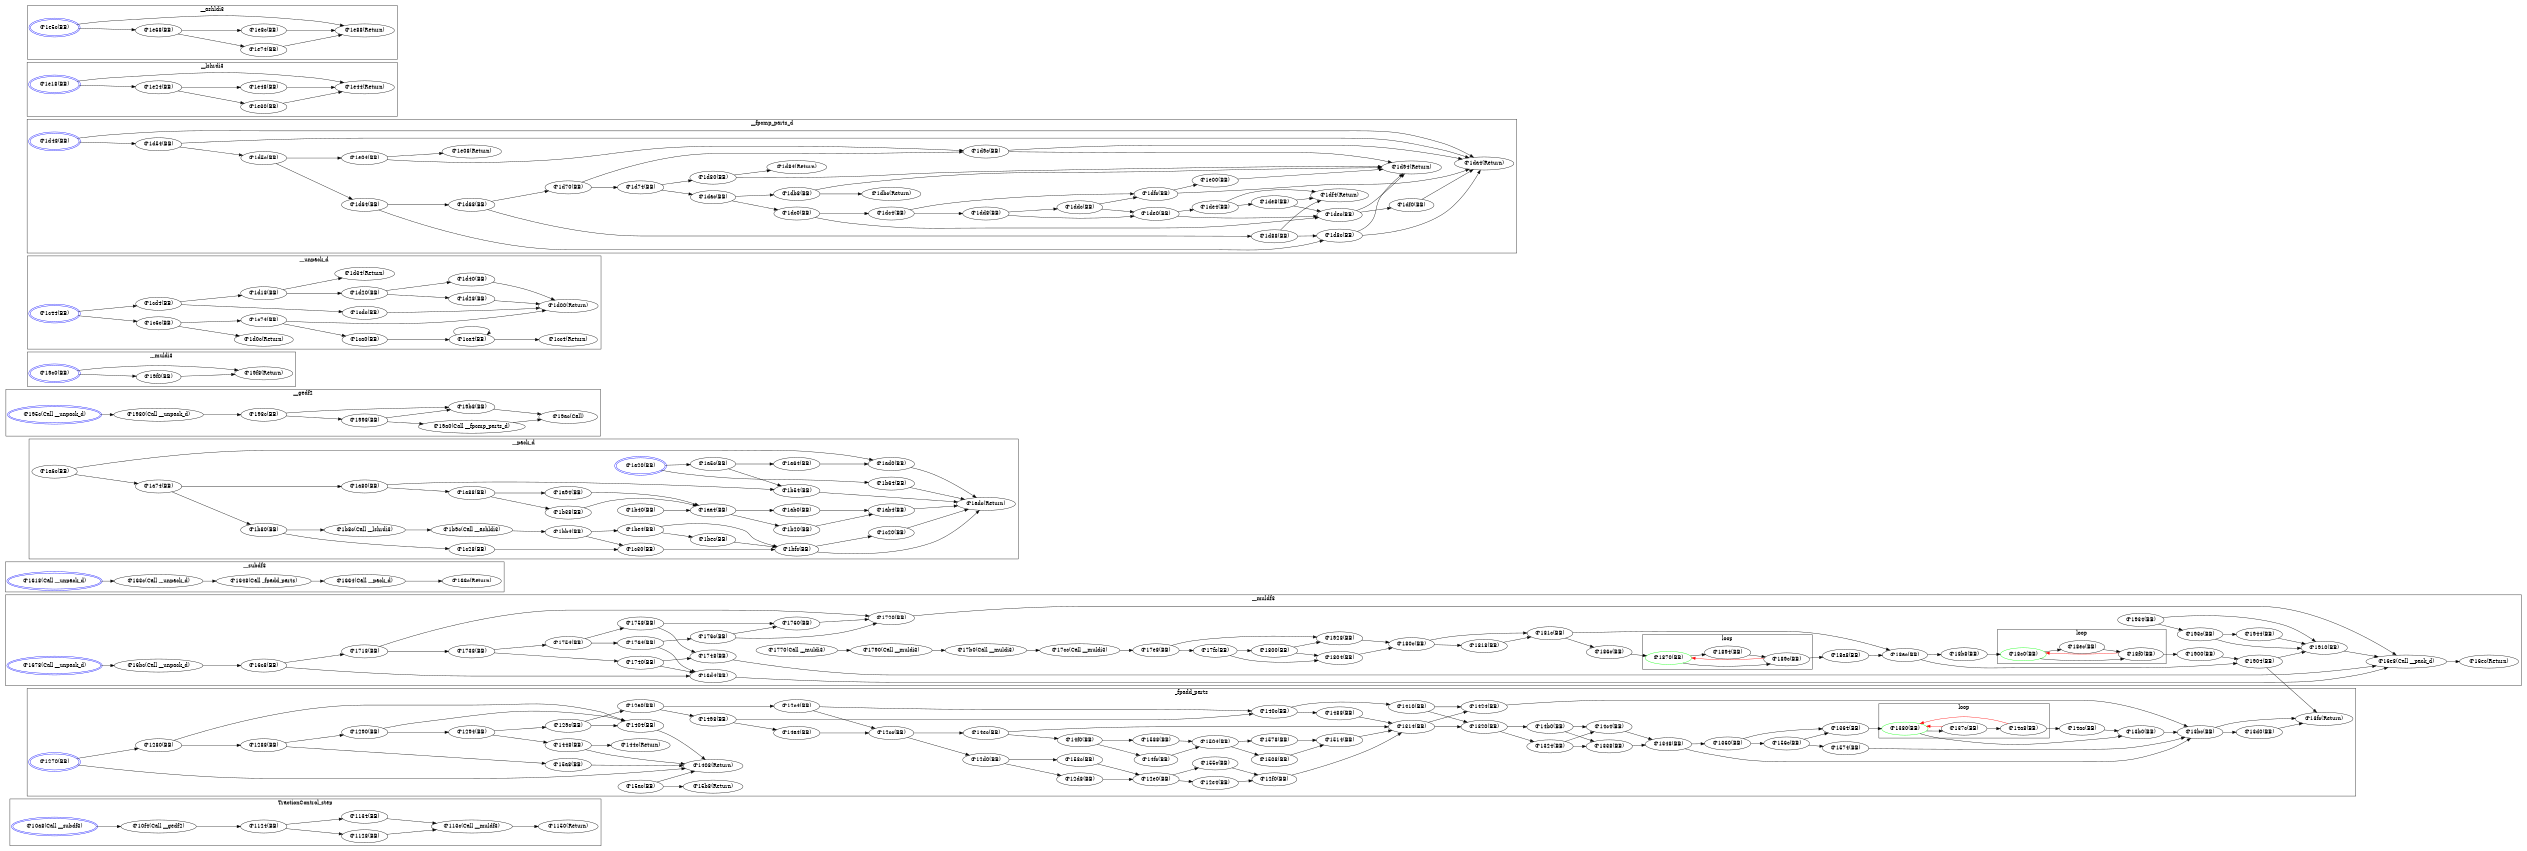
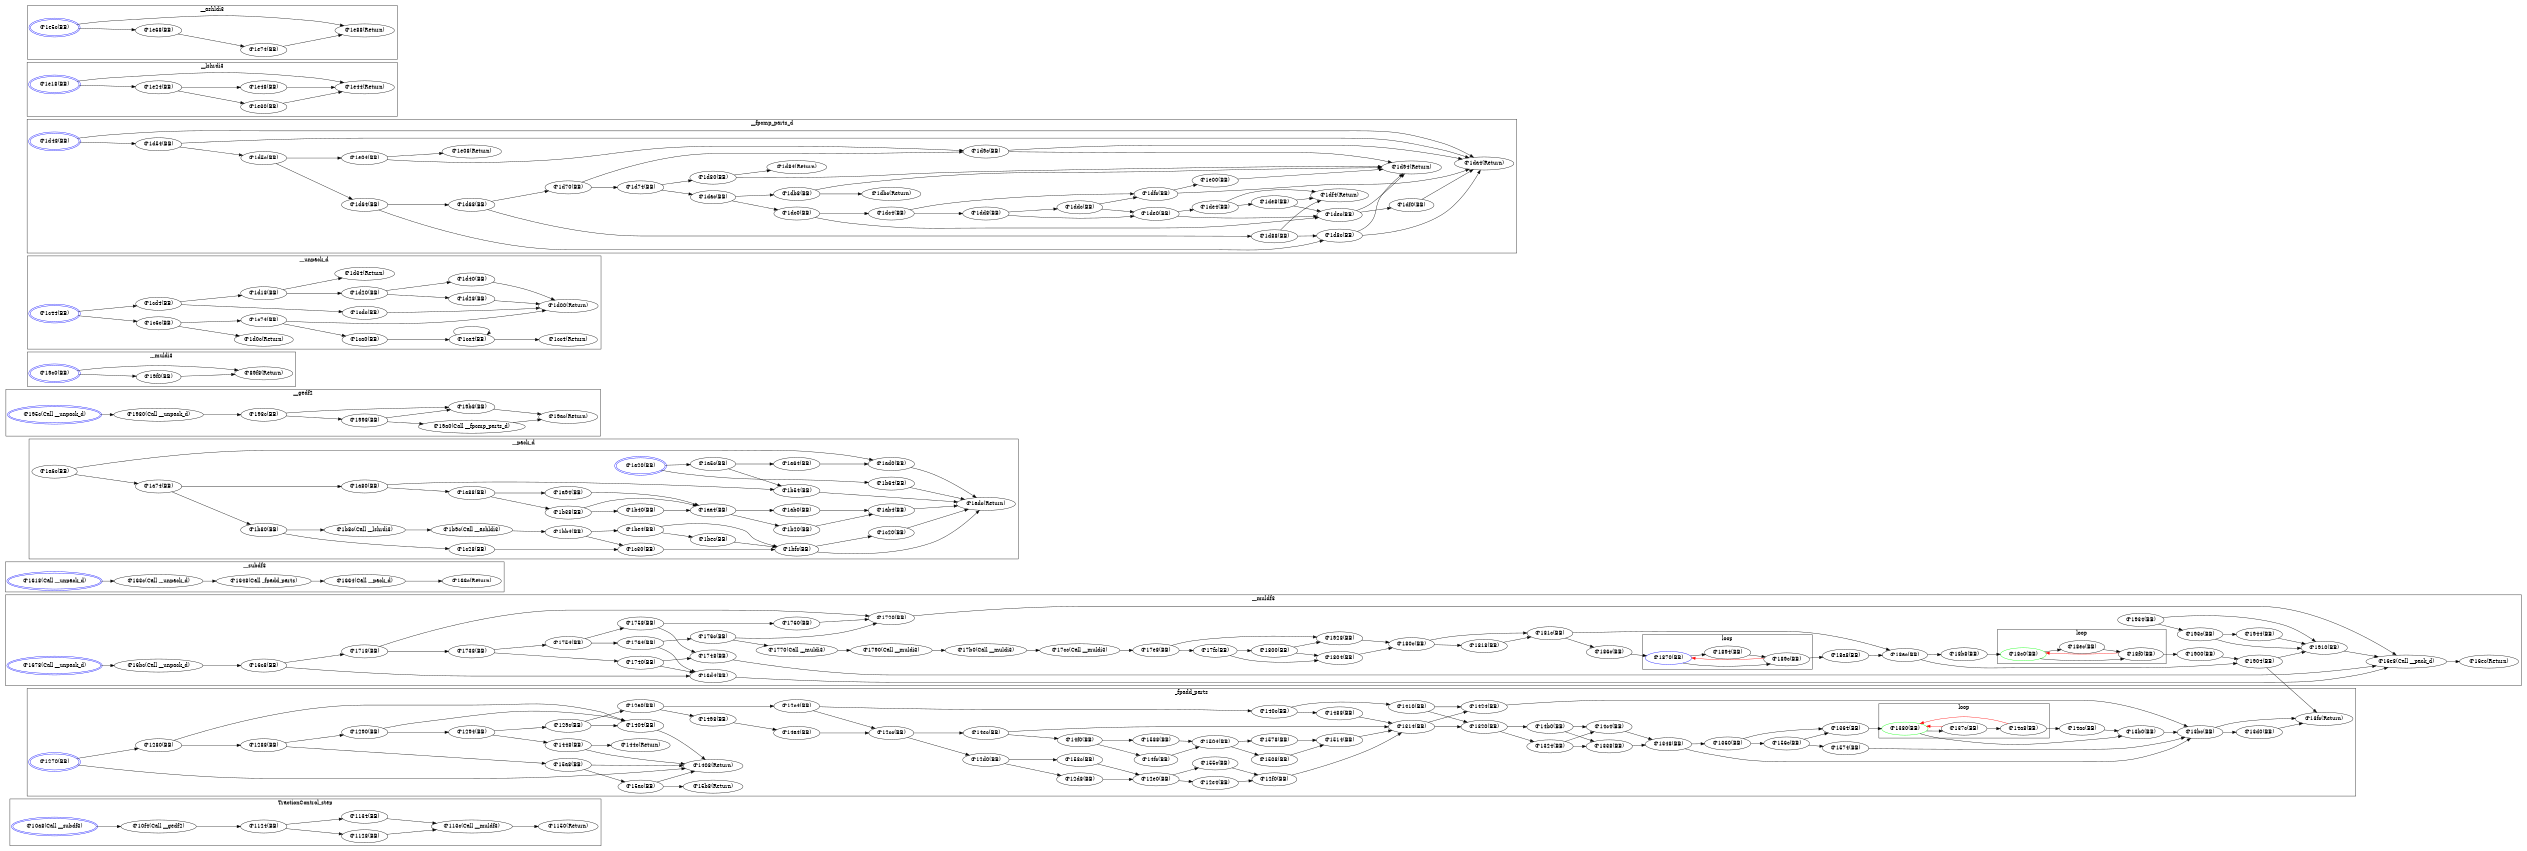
(264, 30) -> none
(264, 373) -> (264, 373)
(568, 417) -> (568, 417)
none -> (603, 512)
(753, 631) -> (749, 643)
(1668, 658) -> (1668, 658)
(993, 720) -> none
none -> (607, 777)
